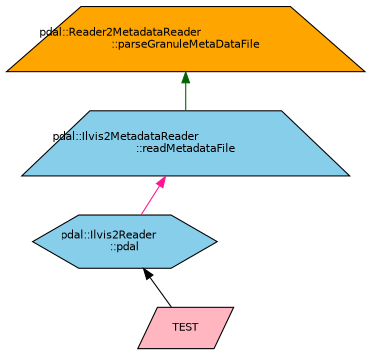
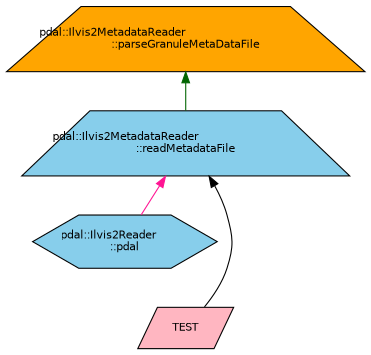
(186, 39) -> (186, 39)
(161, 292) -> (232, 248)
